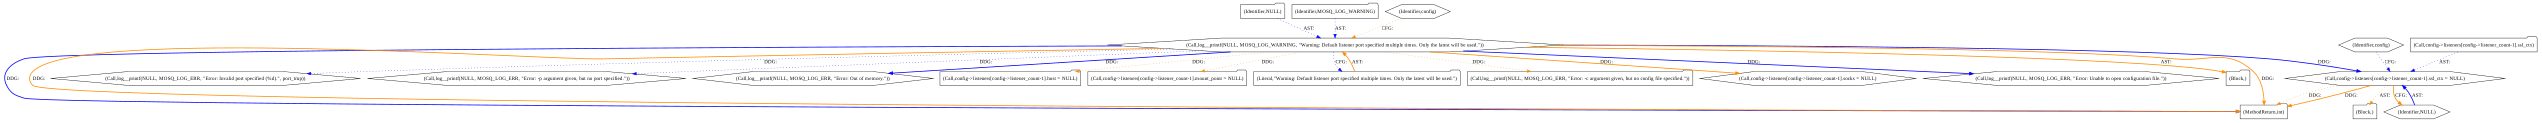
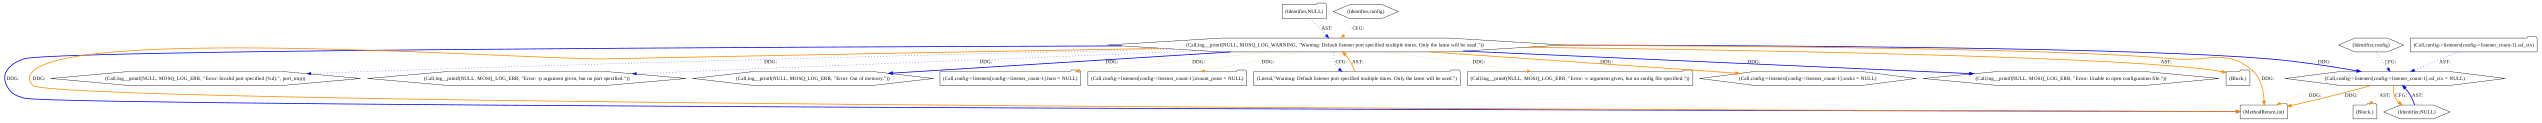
(1335, 12) -> none
